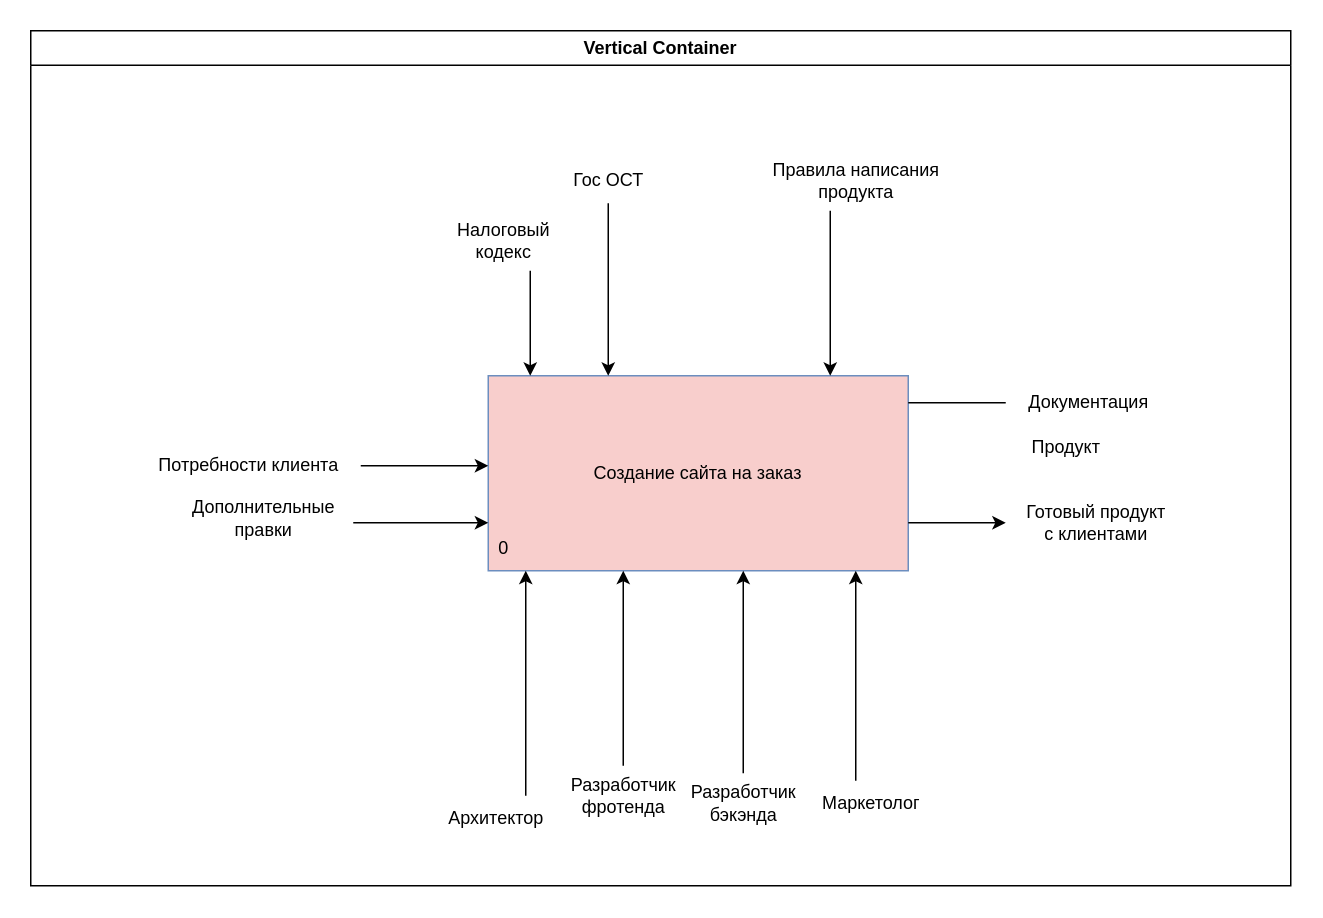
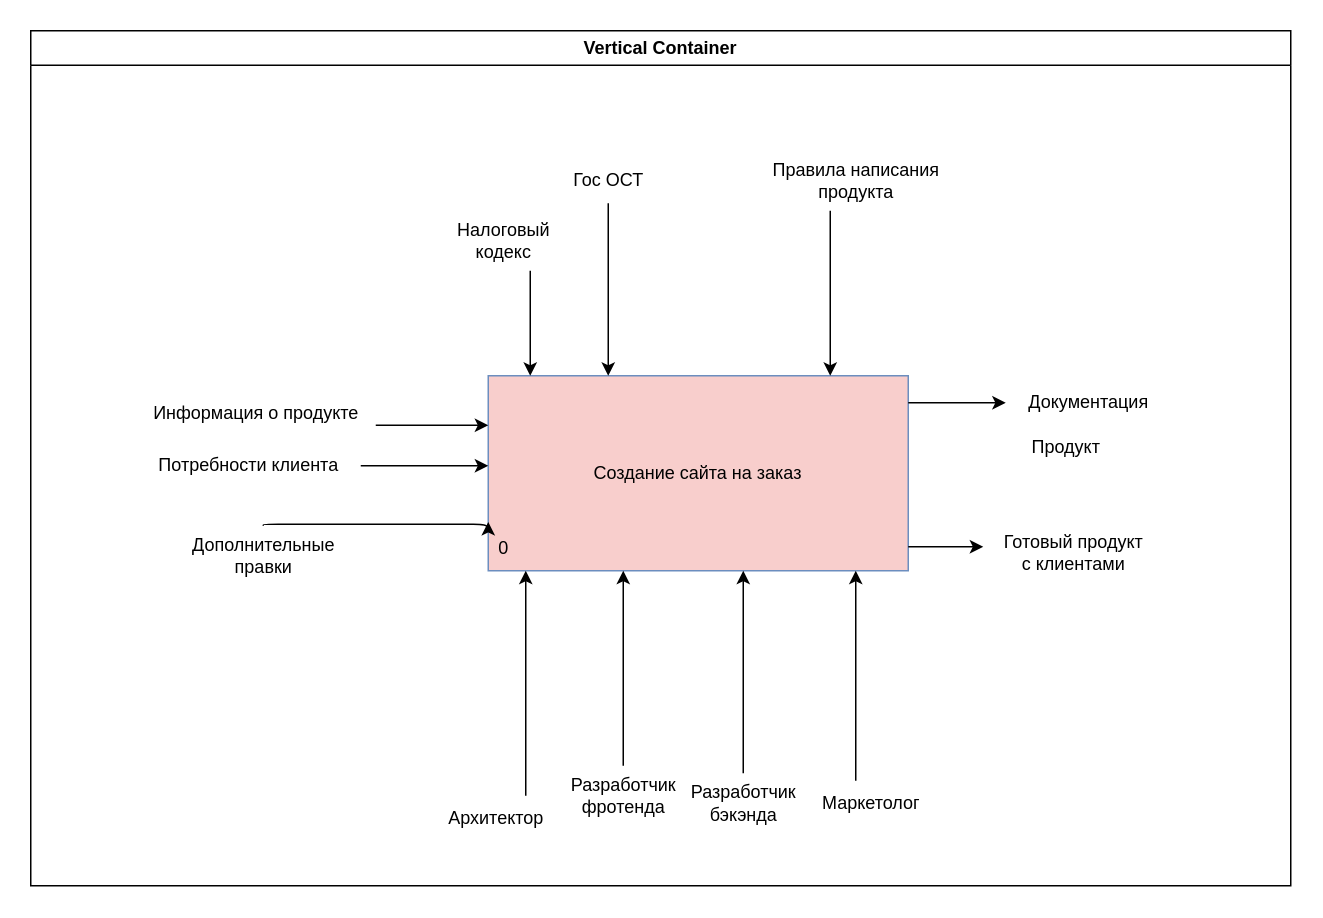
(998, 403) -> (994, 403)
none -> (256, 413)
none -> (427, 425)
(263, 518) -> (263, 556)
(1096, 522) -> (1073, 552)
